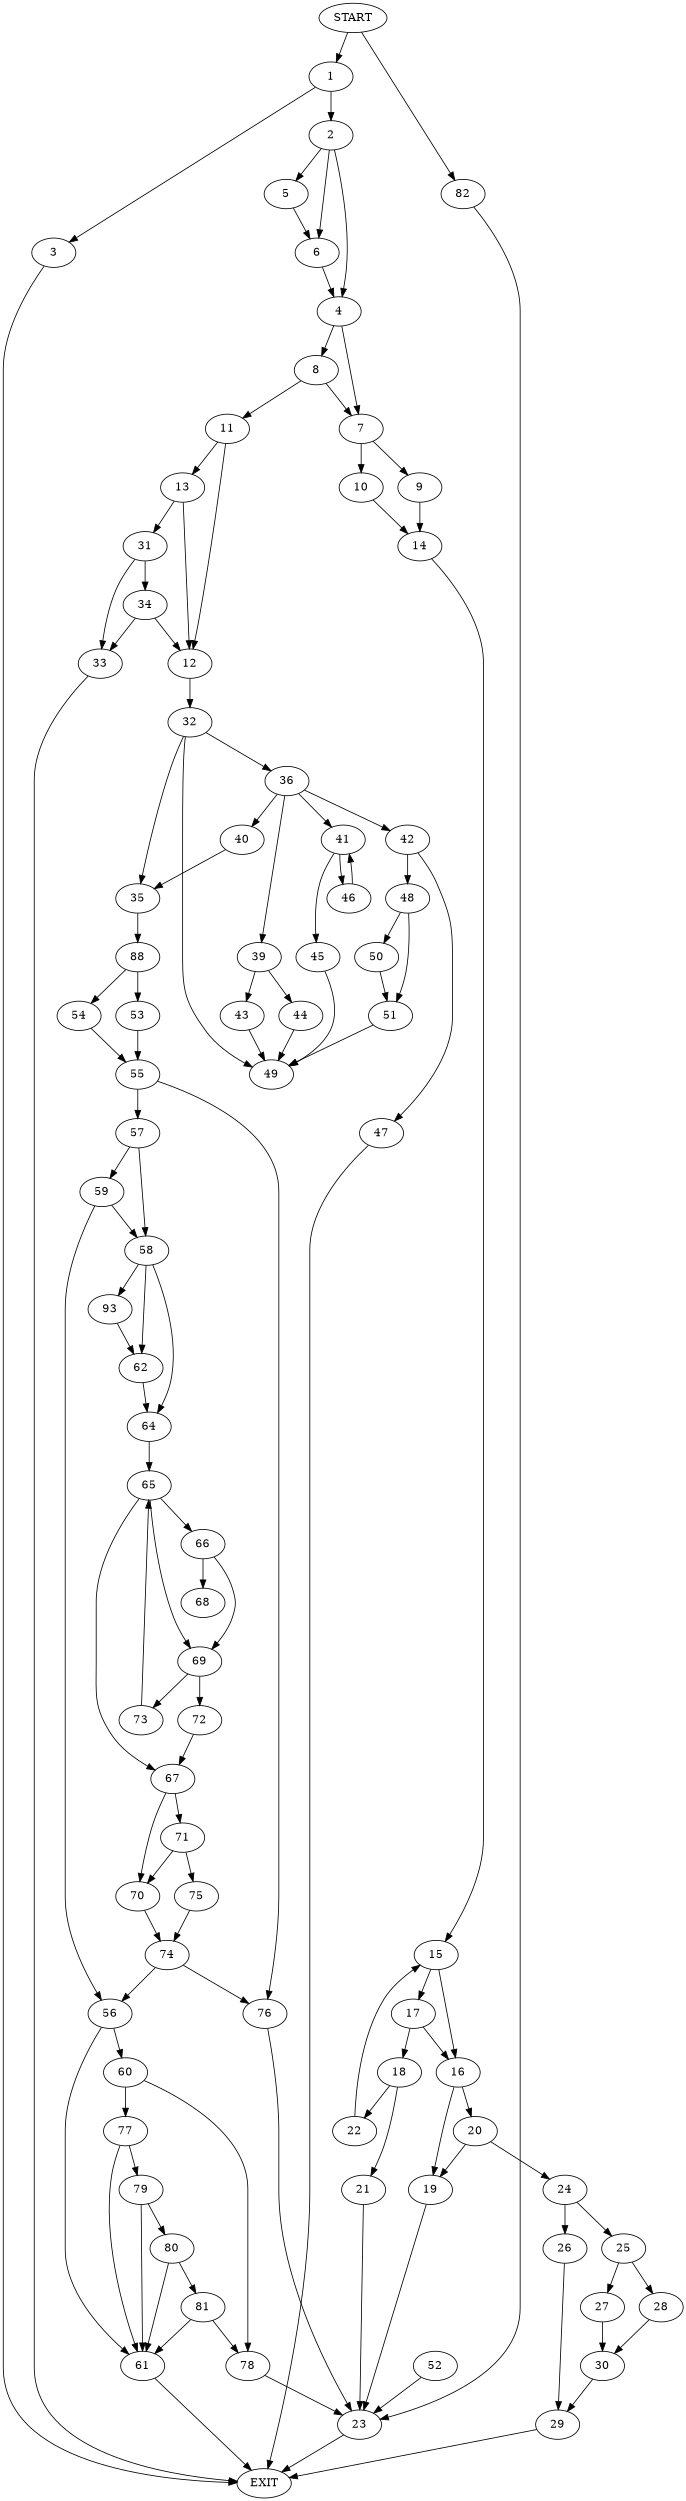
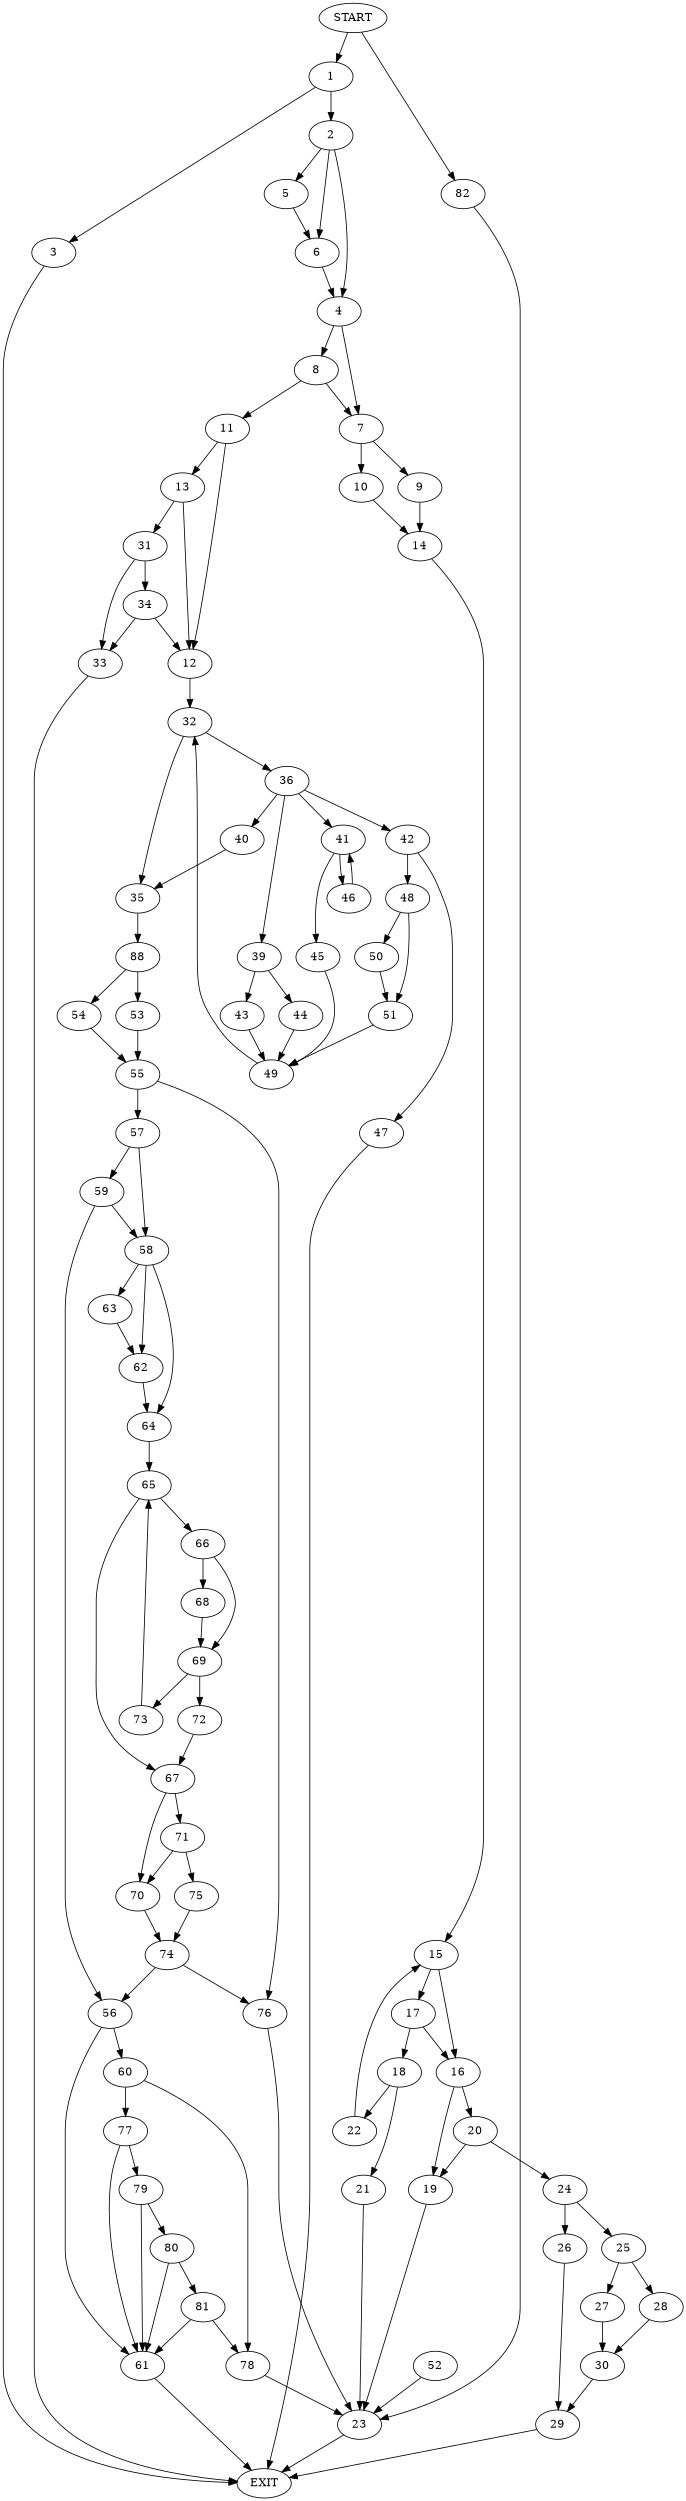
(183, 912) -> (197, 915)
(110, 1309) -> (110, 1309)
(161, 1573) -> (202, 1628)
